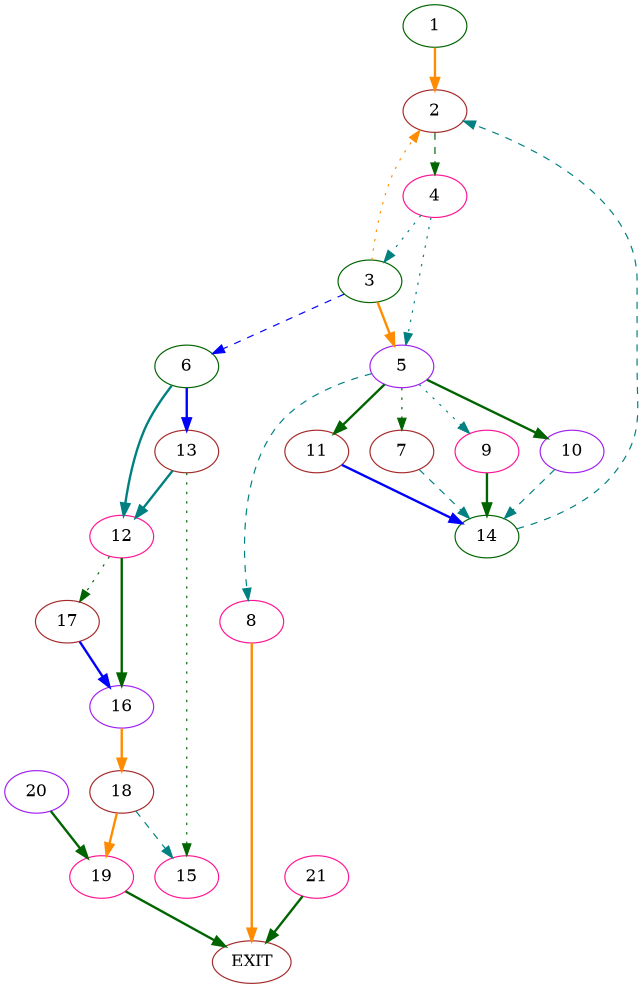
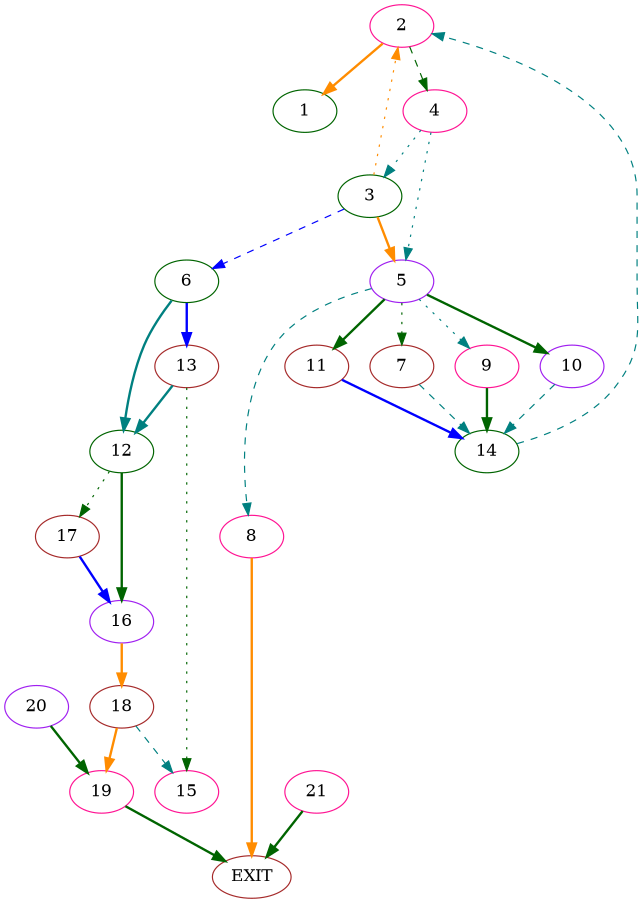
(435, 63) -> (358, 65)
(435, 111) -> (402, 26)
(122, 537) -> (122, 452)
